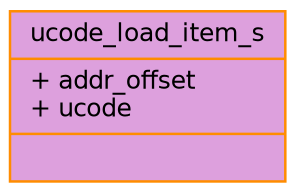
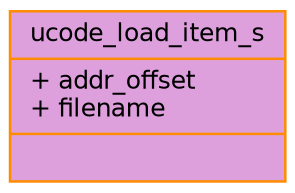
(81, 109) -> (99, 109)
